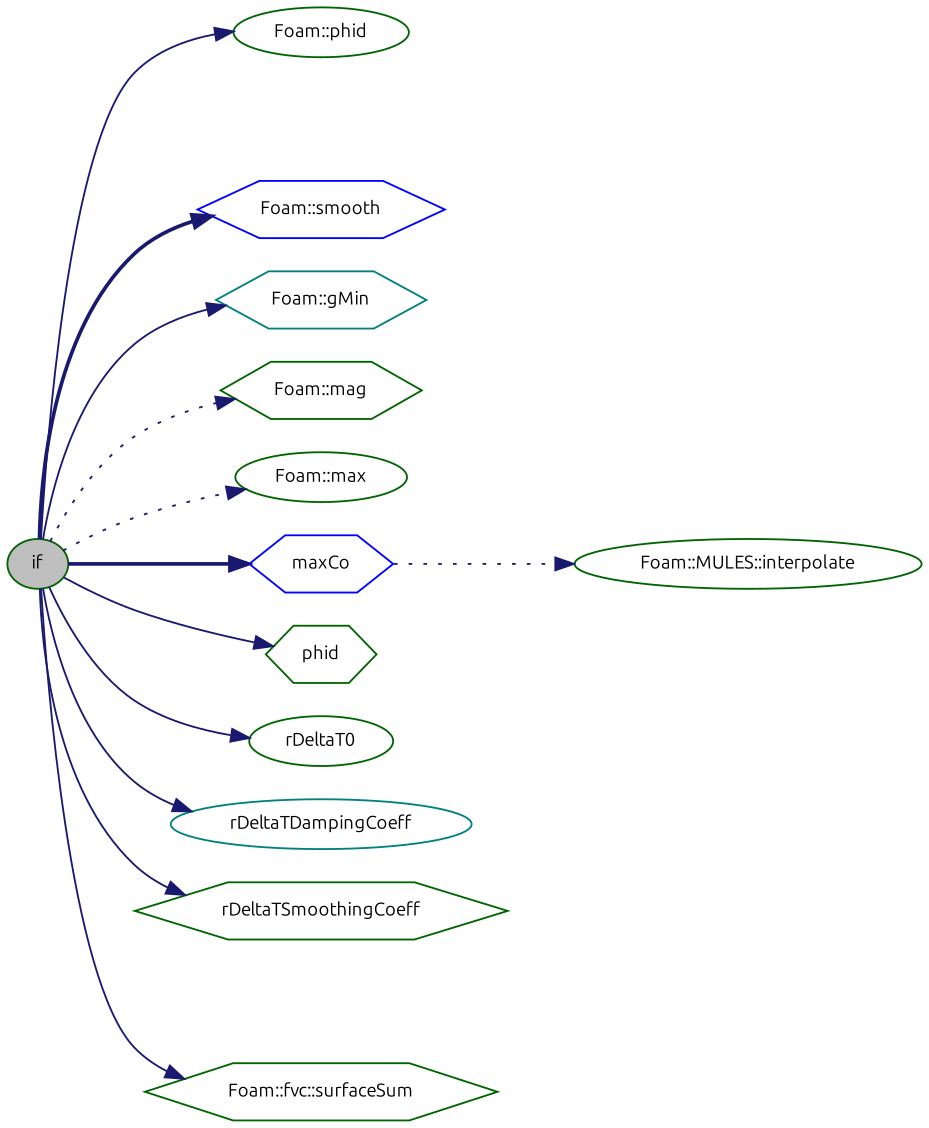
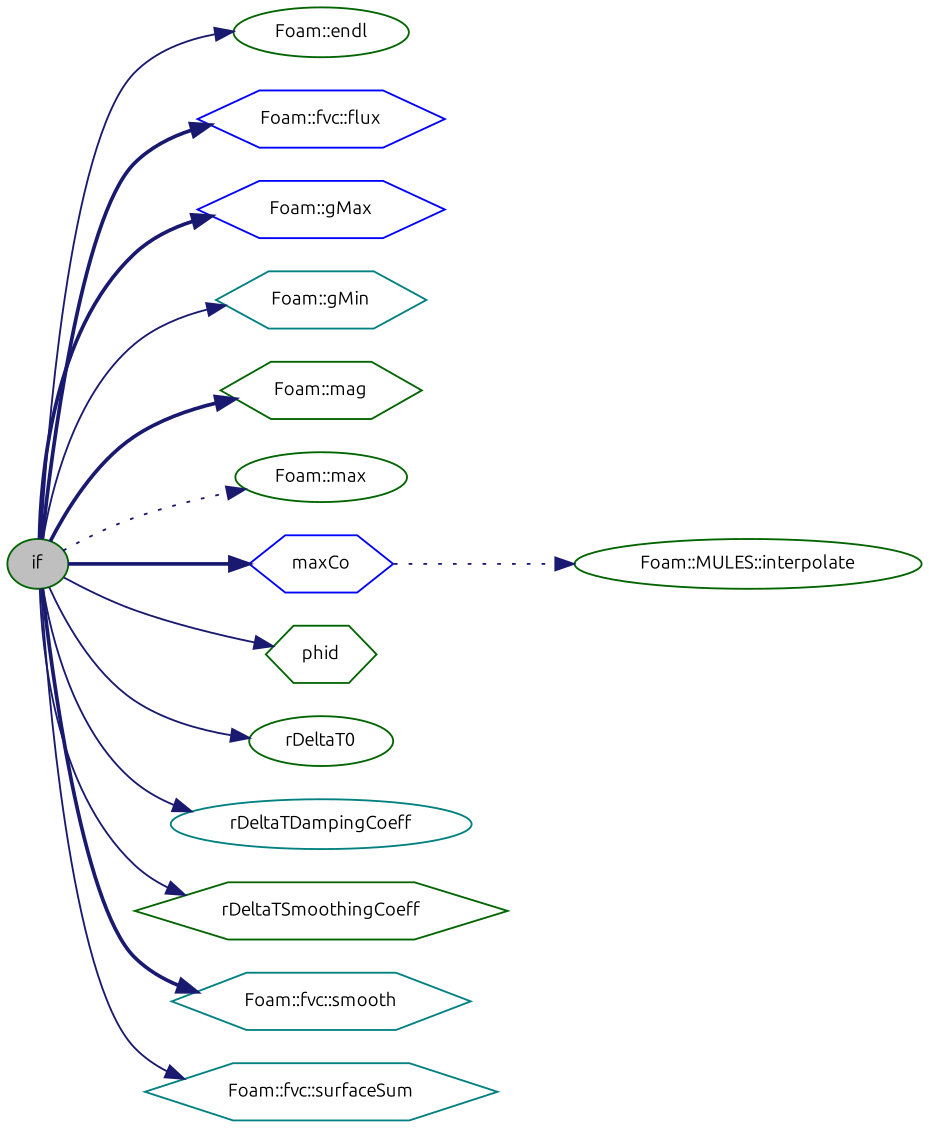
(321, 32) -> (321, 32)
none -> (321, 119)
(321, 210) -> (321, 210)
(116, 451) -> (116, 451)
none -> (321, 1001)
(321, 1092) -> (321, 1092)
